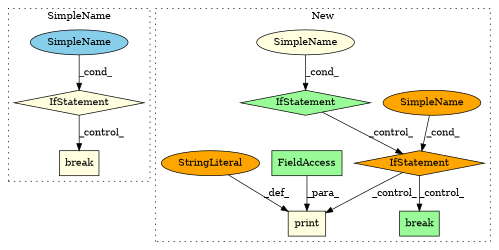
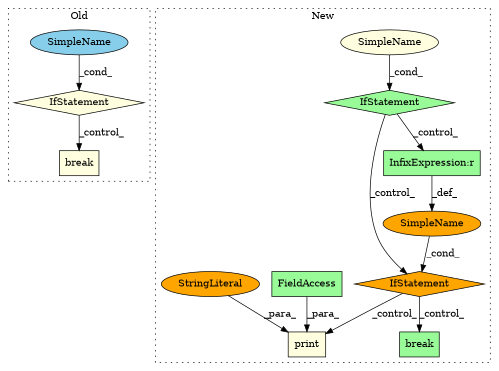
(79, 16) -> (79, 16)
none -> (432, 163)
(277, 193) -> (280, 314)
